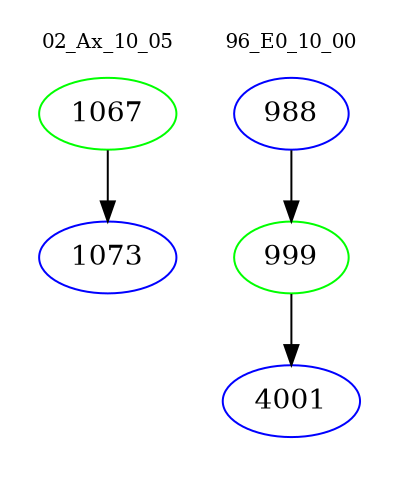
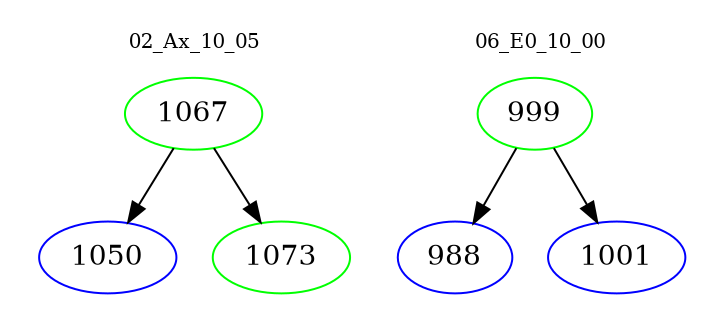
(291, 43) -> (541, 43)
(291, 176) -> (500, 177)
none -> (108, 257)
(108, 257) -> (281, 257)
(291, 401) -> (617, 257)
